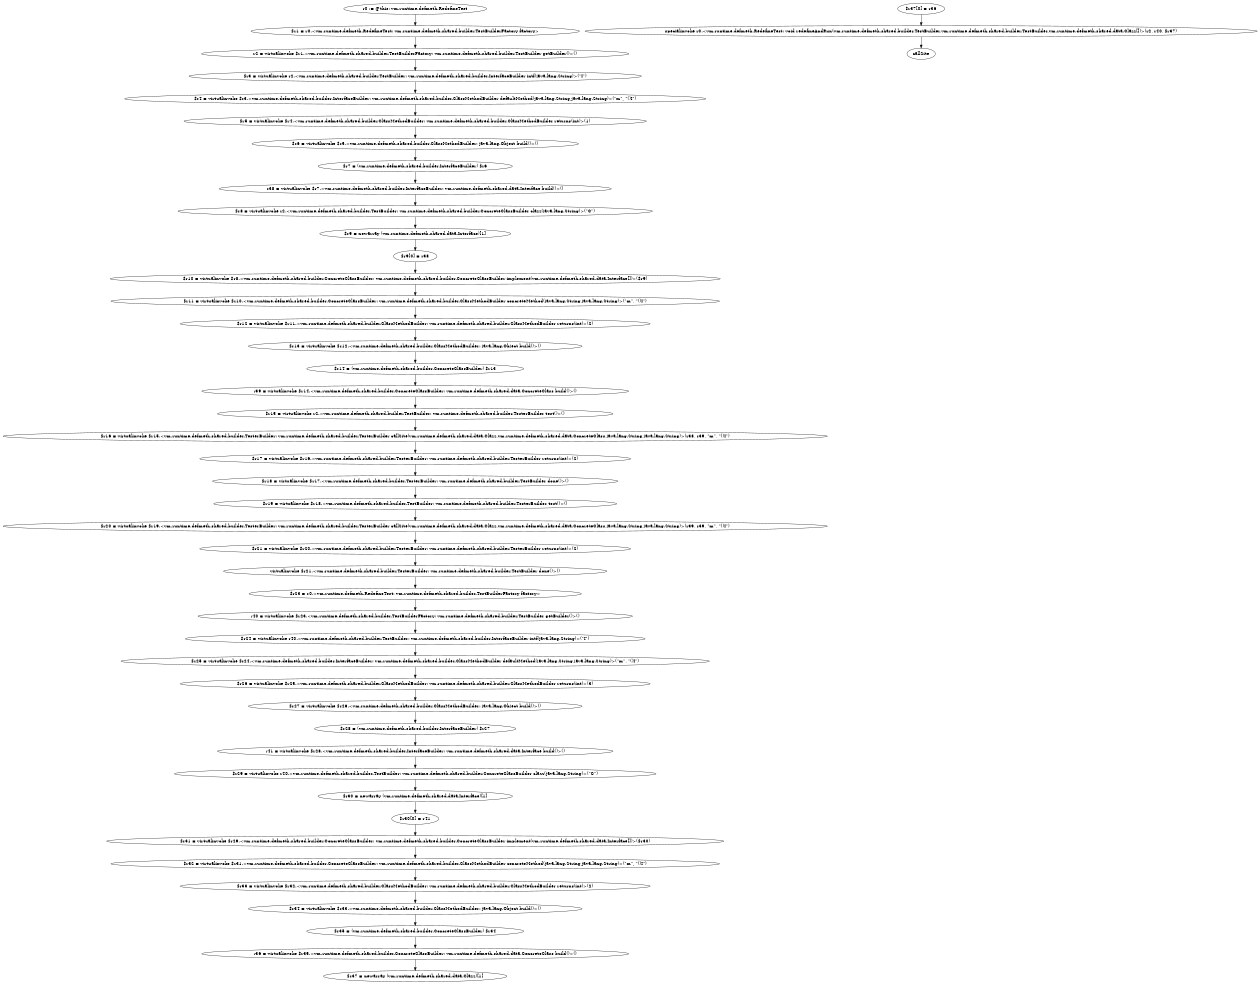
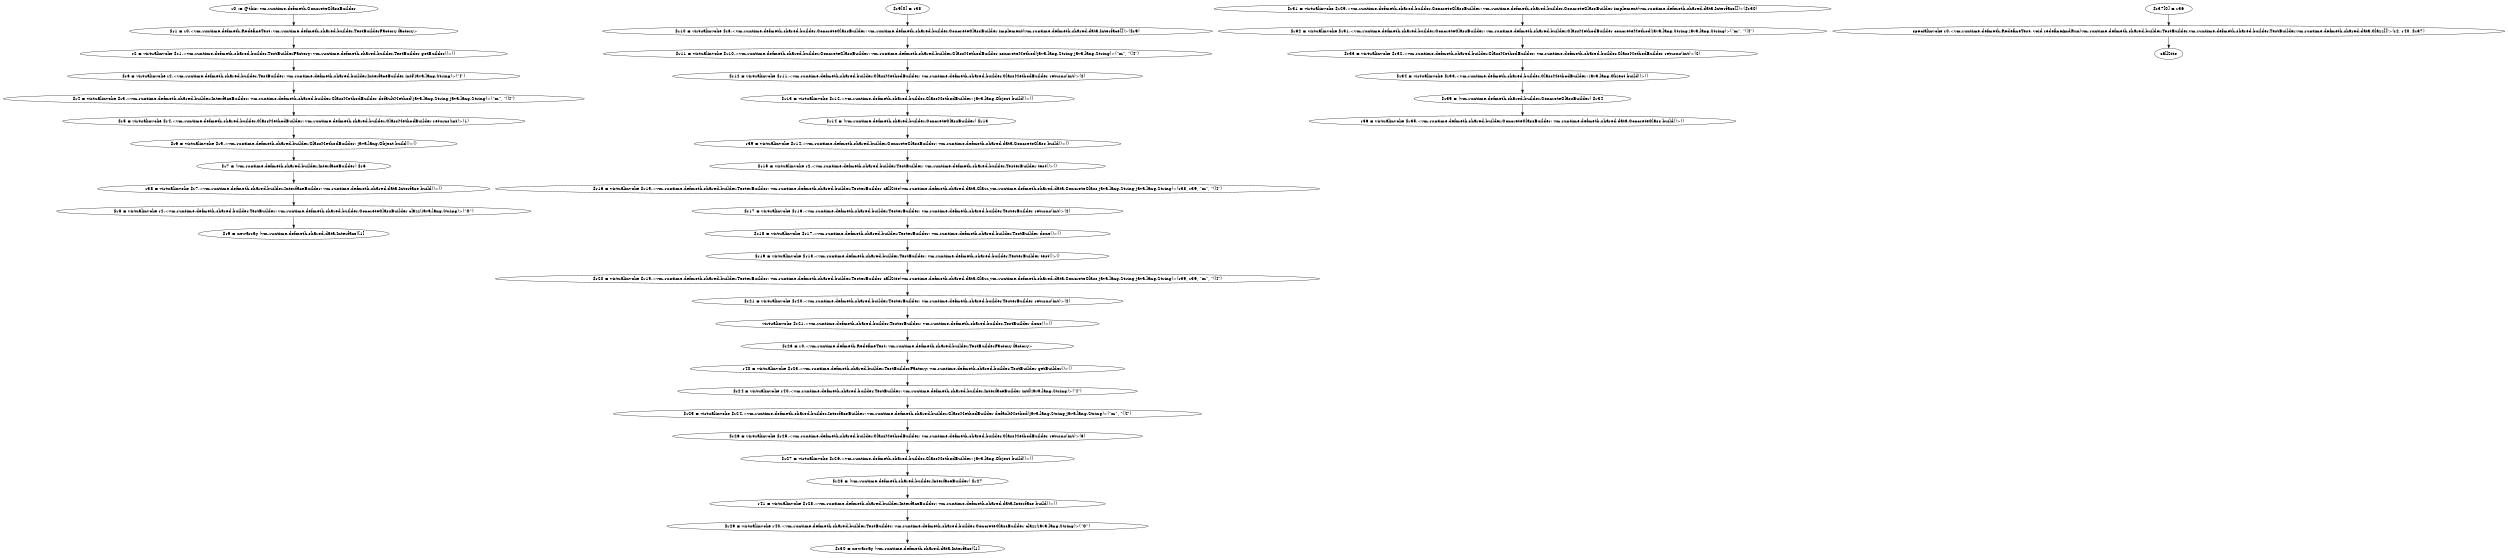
(415, 9) -> (294, 9)
(415, 243) -> none
(415, 819) -> none
(415, 976) -> none
